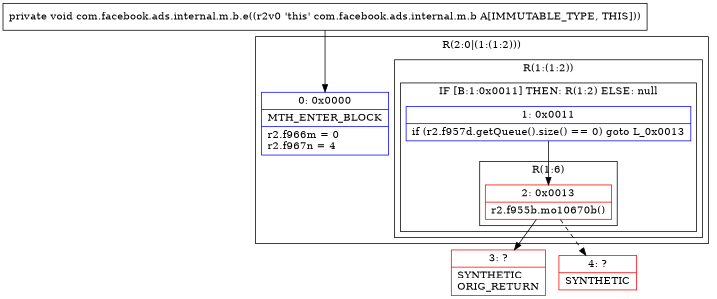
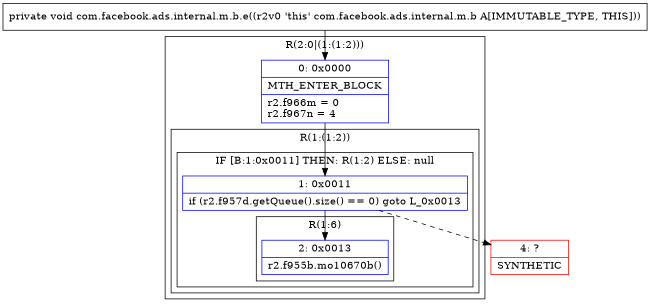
none -> (325, 146)
(548, 202) -> (325, 257)
(571, 234) -> (431, 226)
(498, 273) -> none
